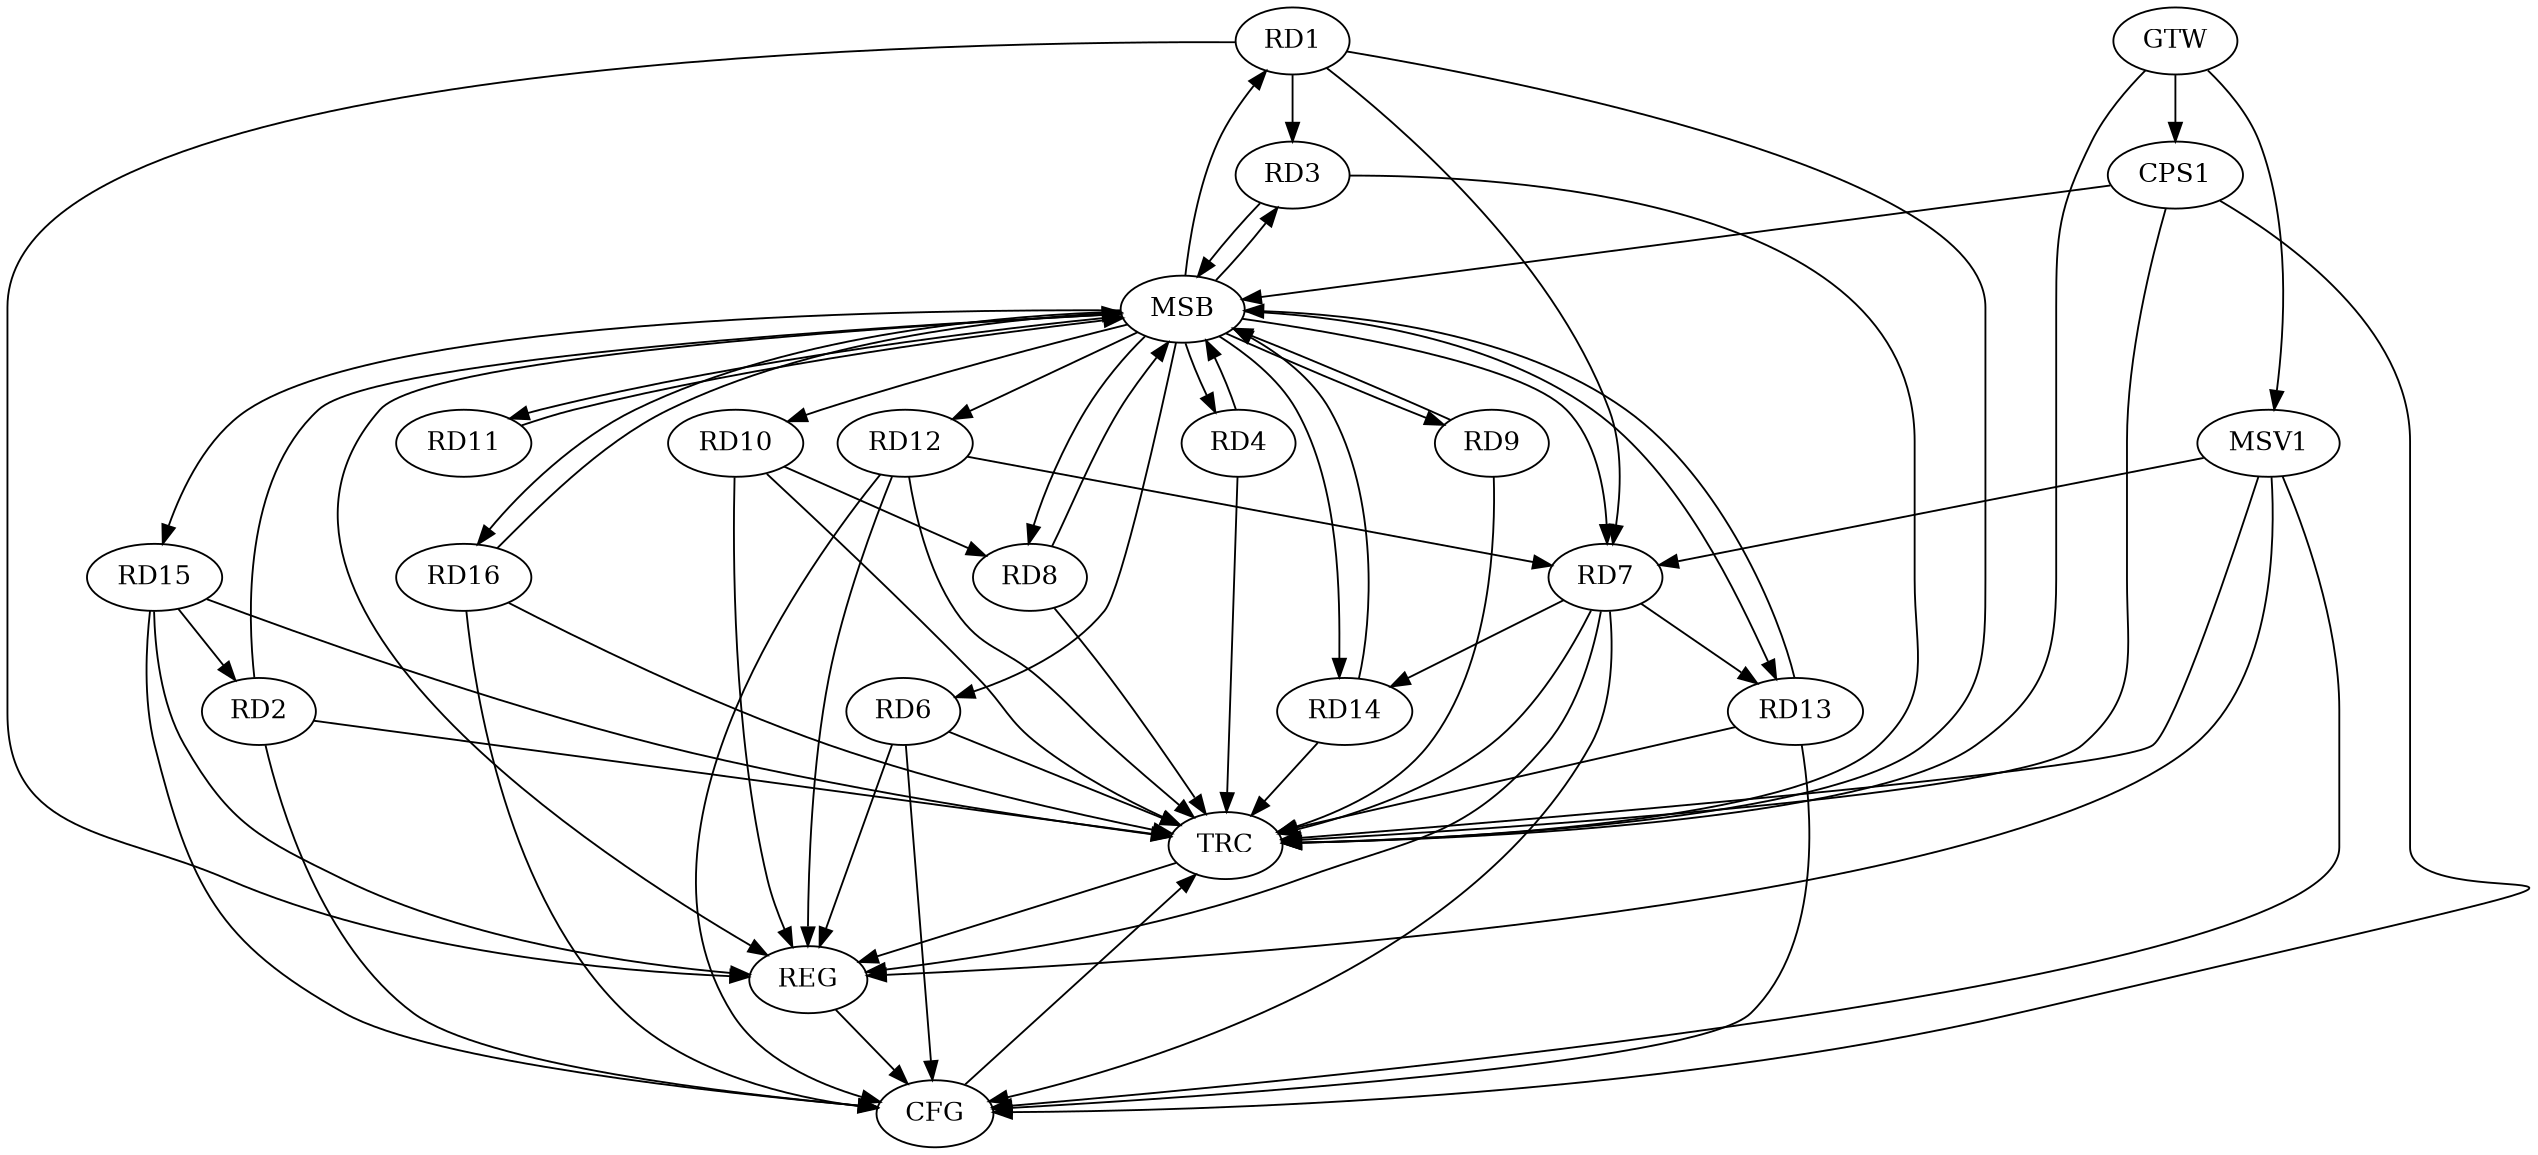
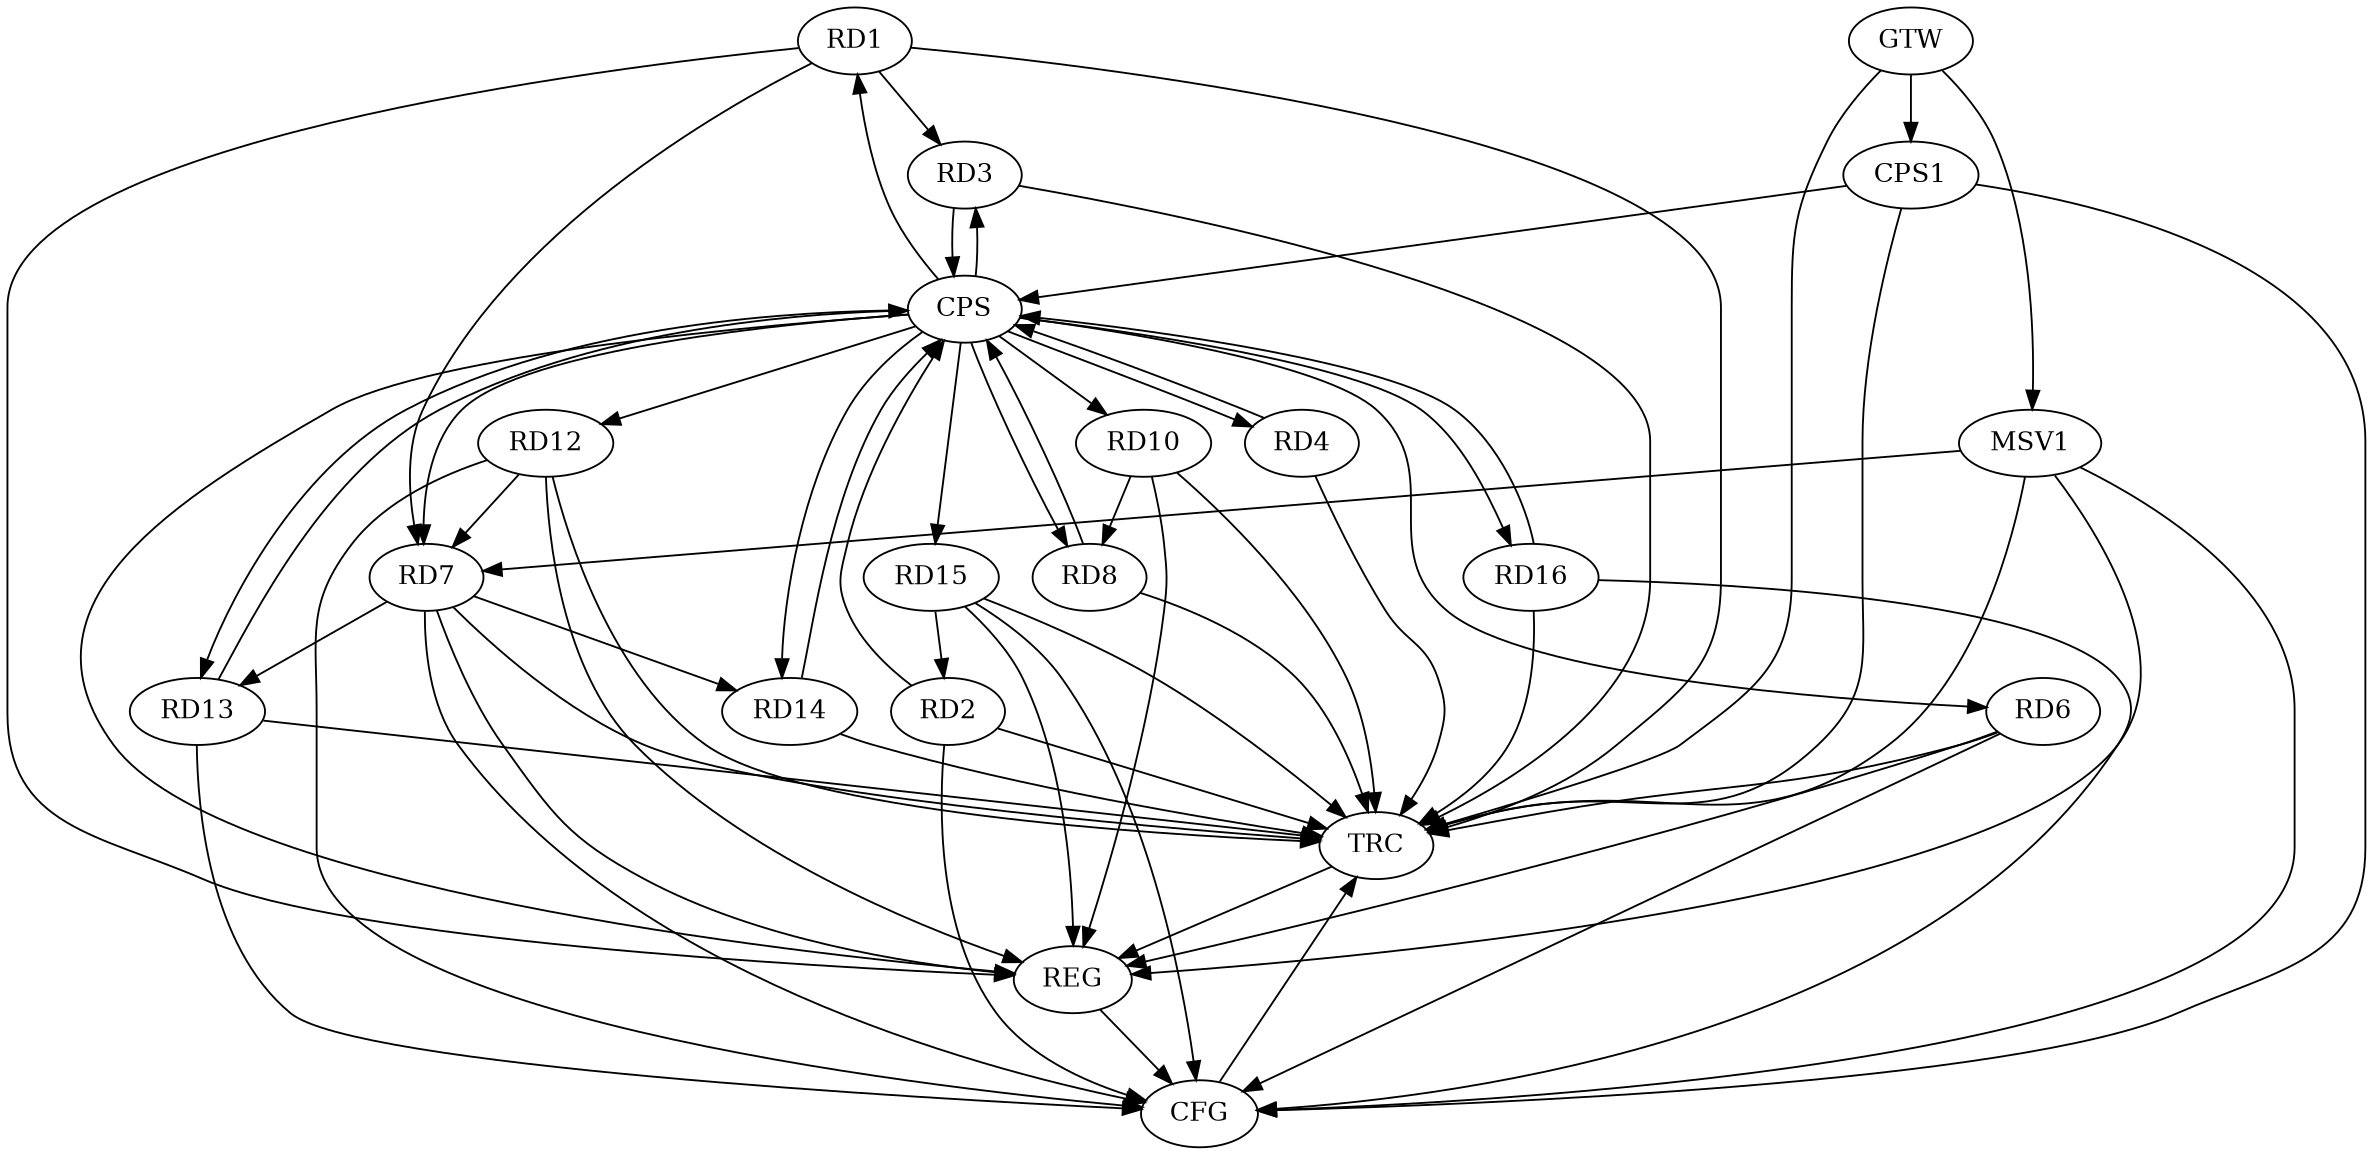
(1183, 309) -> (965, 309)
(464, 443) -> none
(1492, 443) -> none
